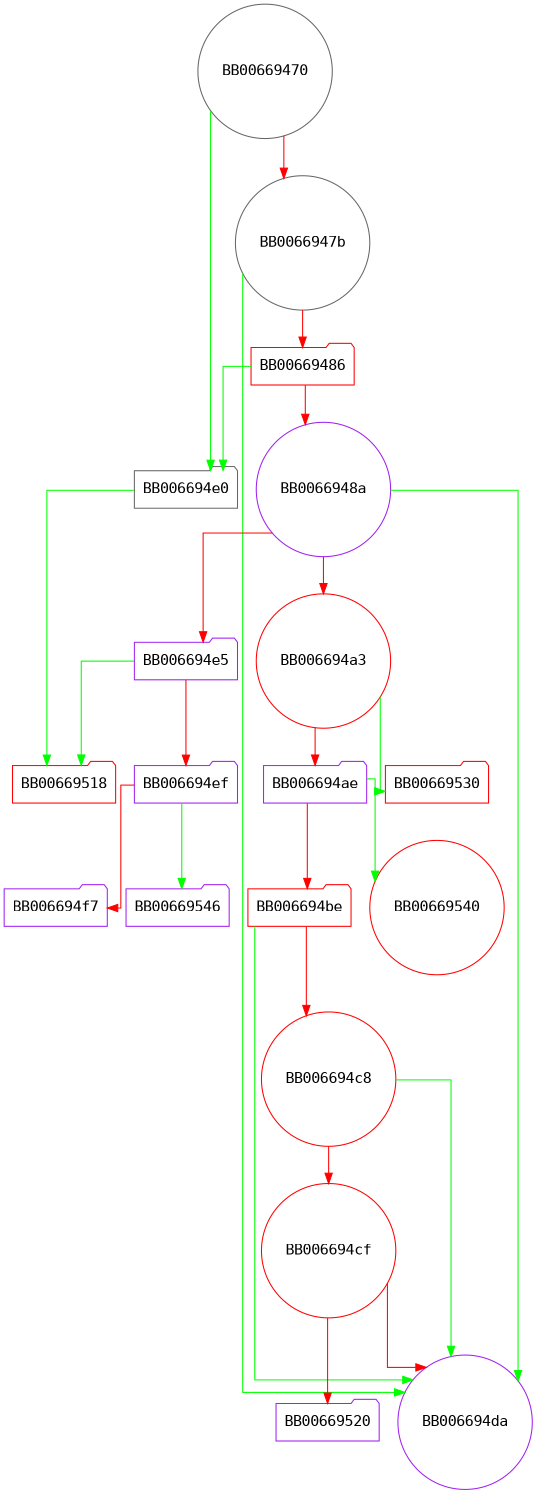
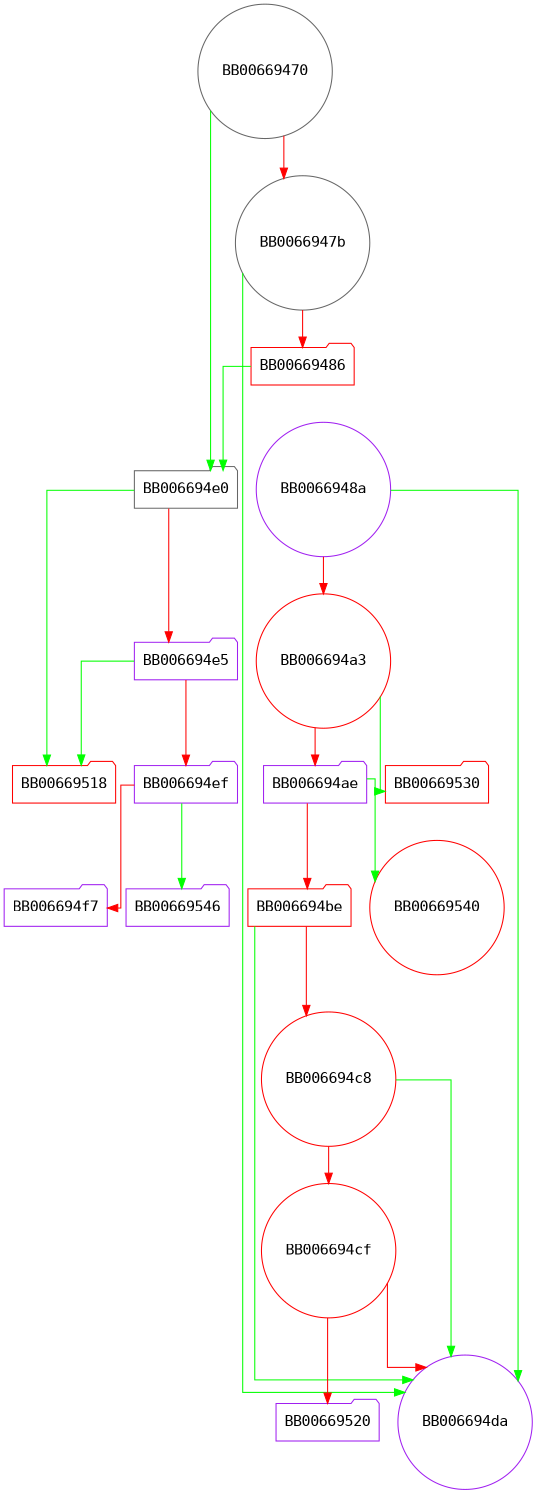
(305, 400) -> none
(203, 548) -> (169, 570)
